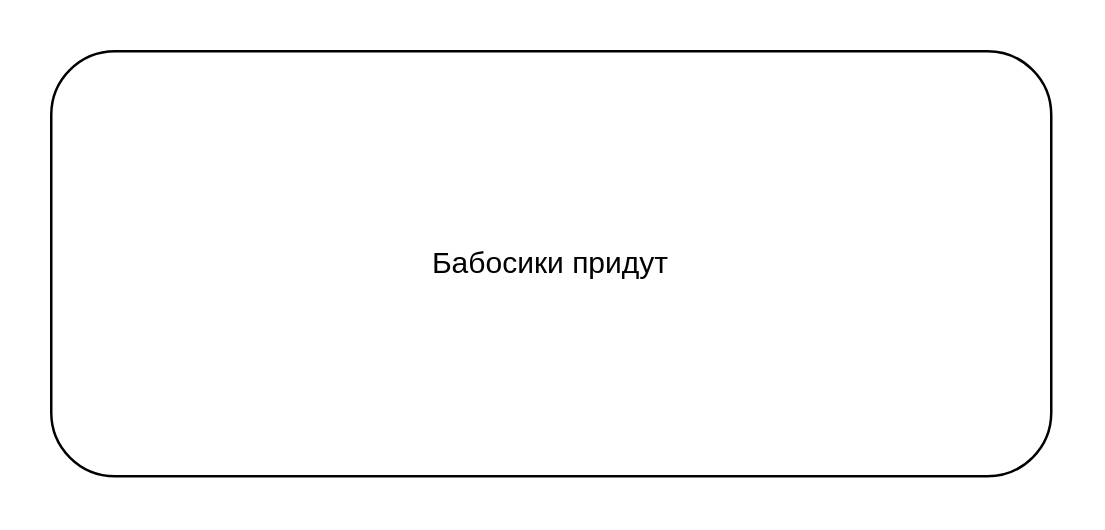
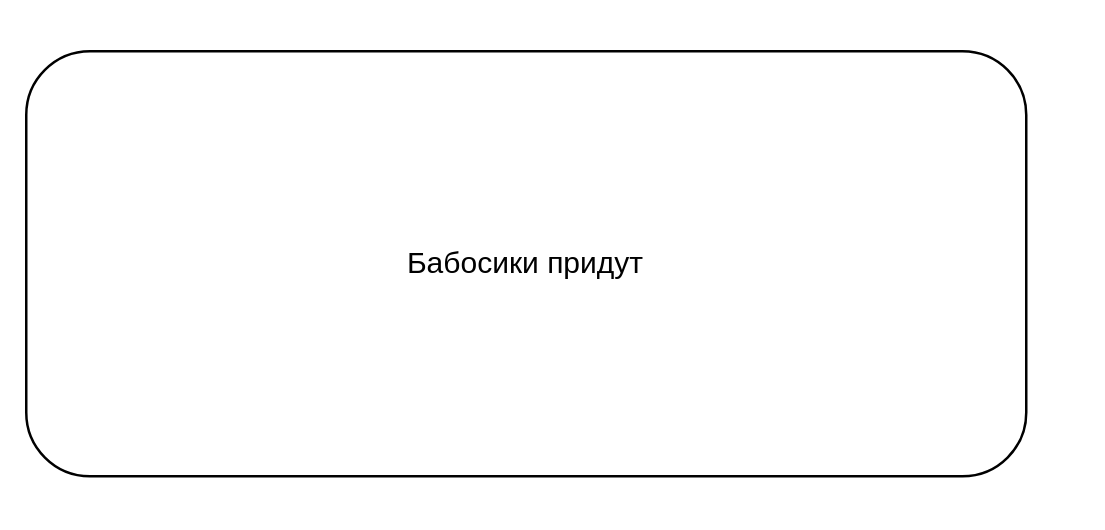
(551, 264) -> (526, 264)
